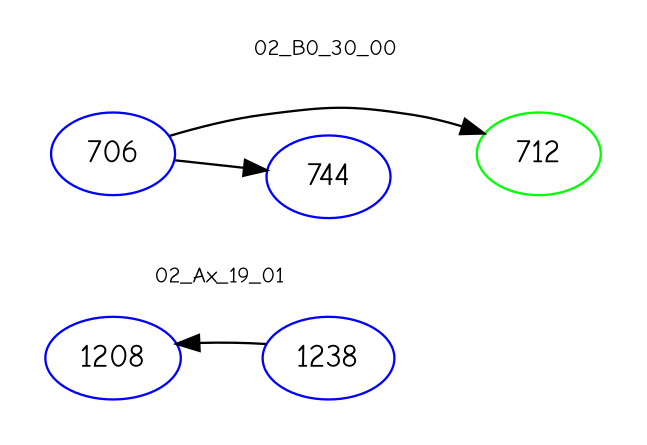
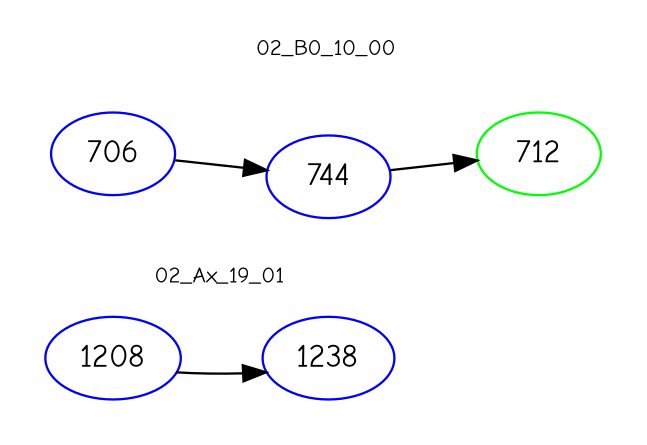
(326, 49) -> (326, 49)
(315, 109) -> (422, 167)
(233, 343) -> (210, 374)
